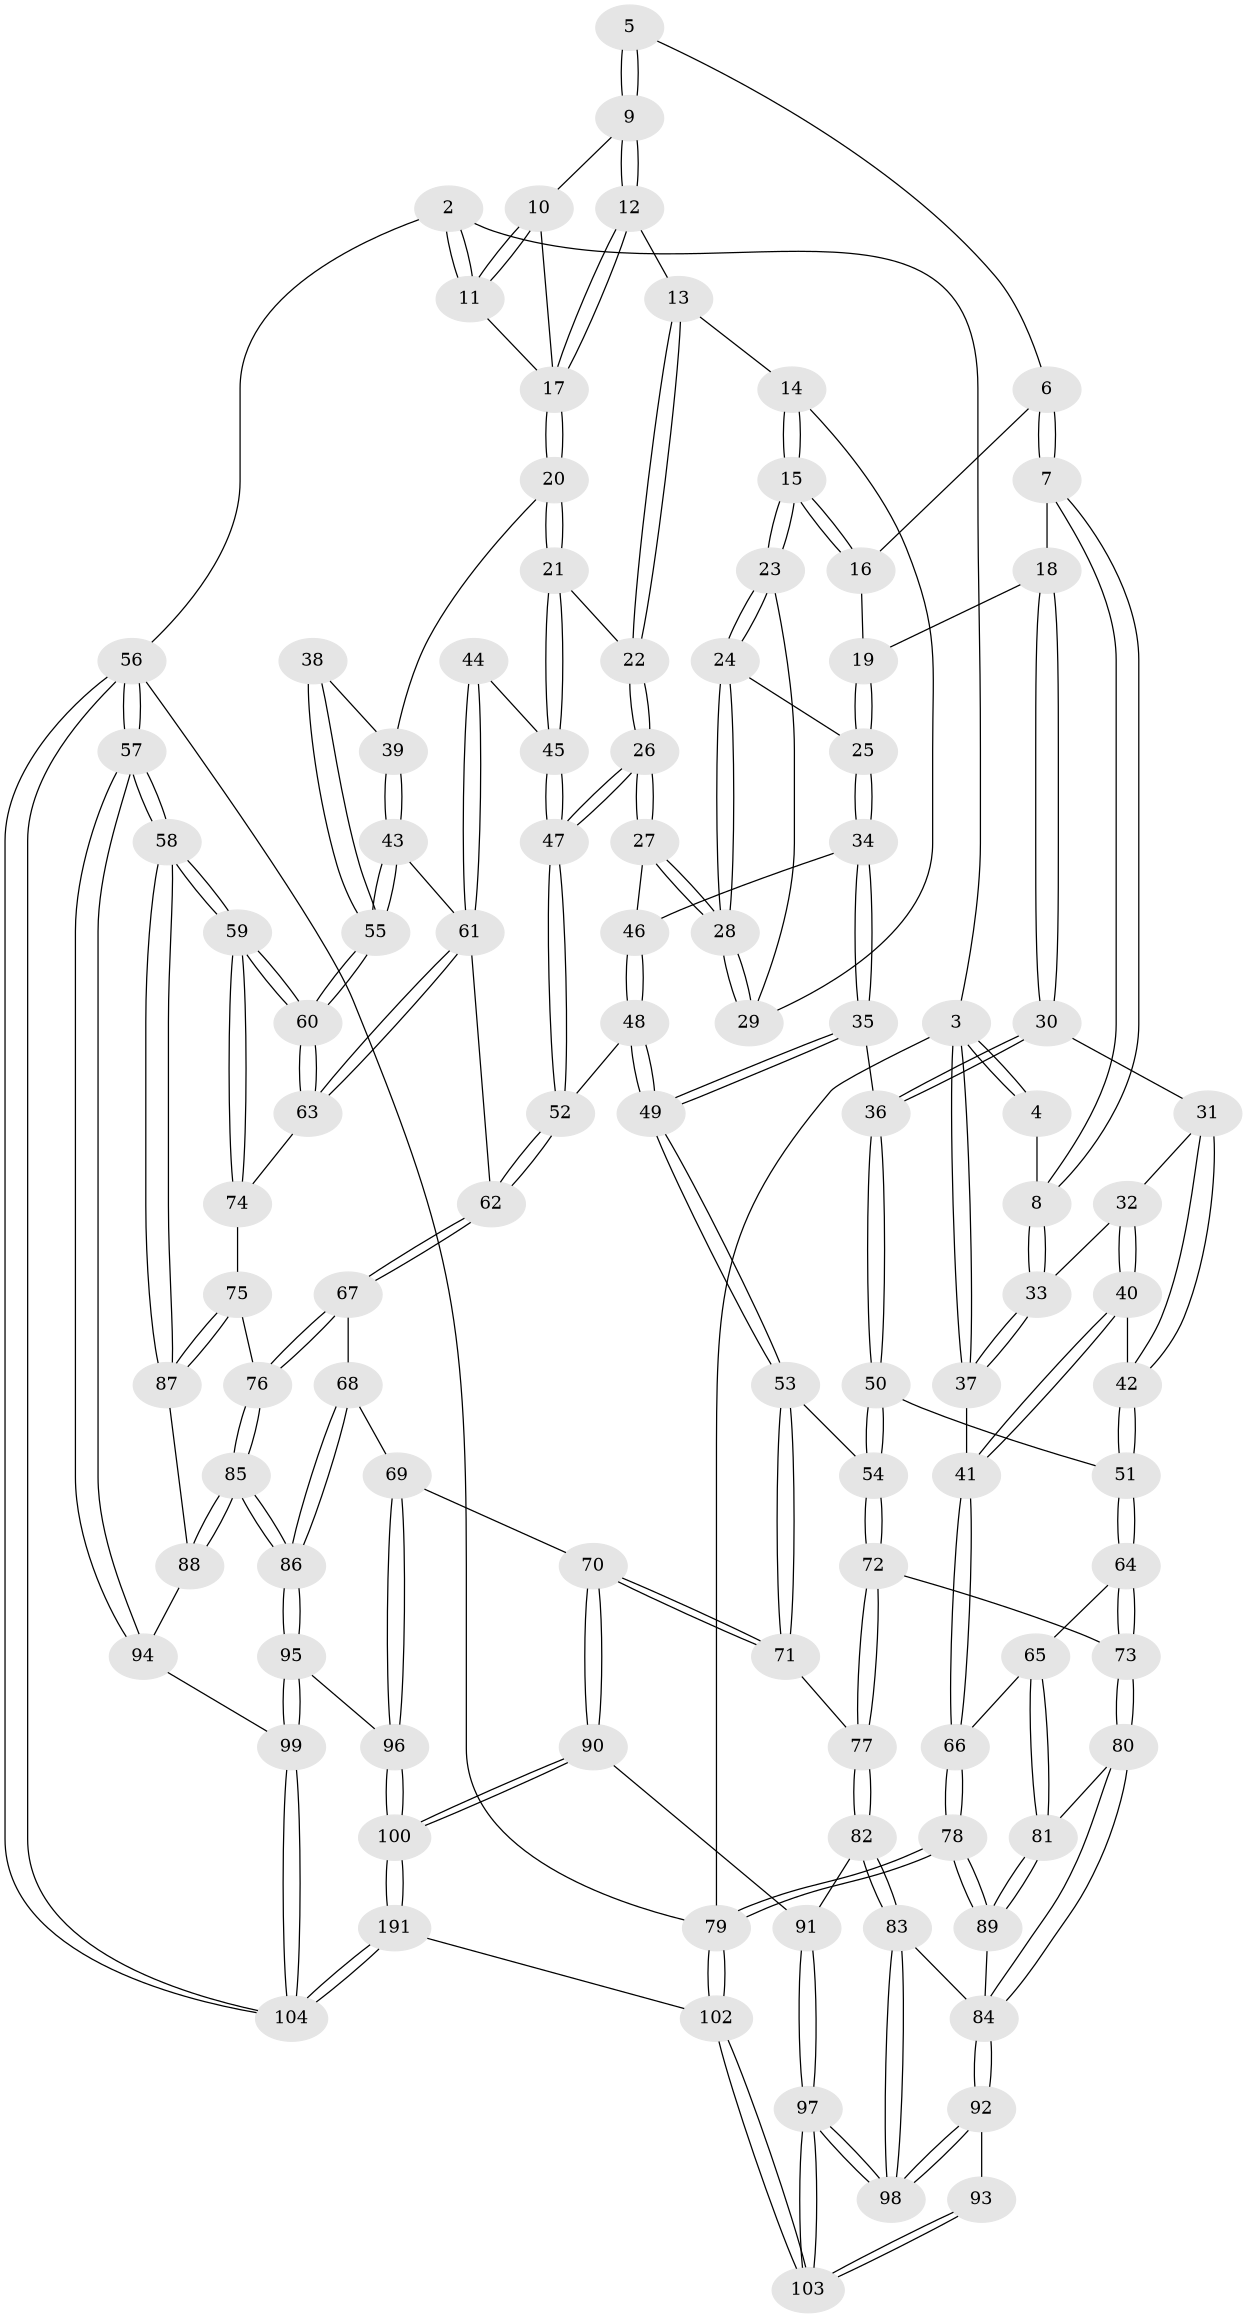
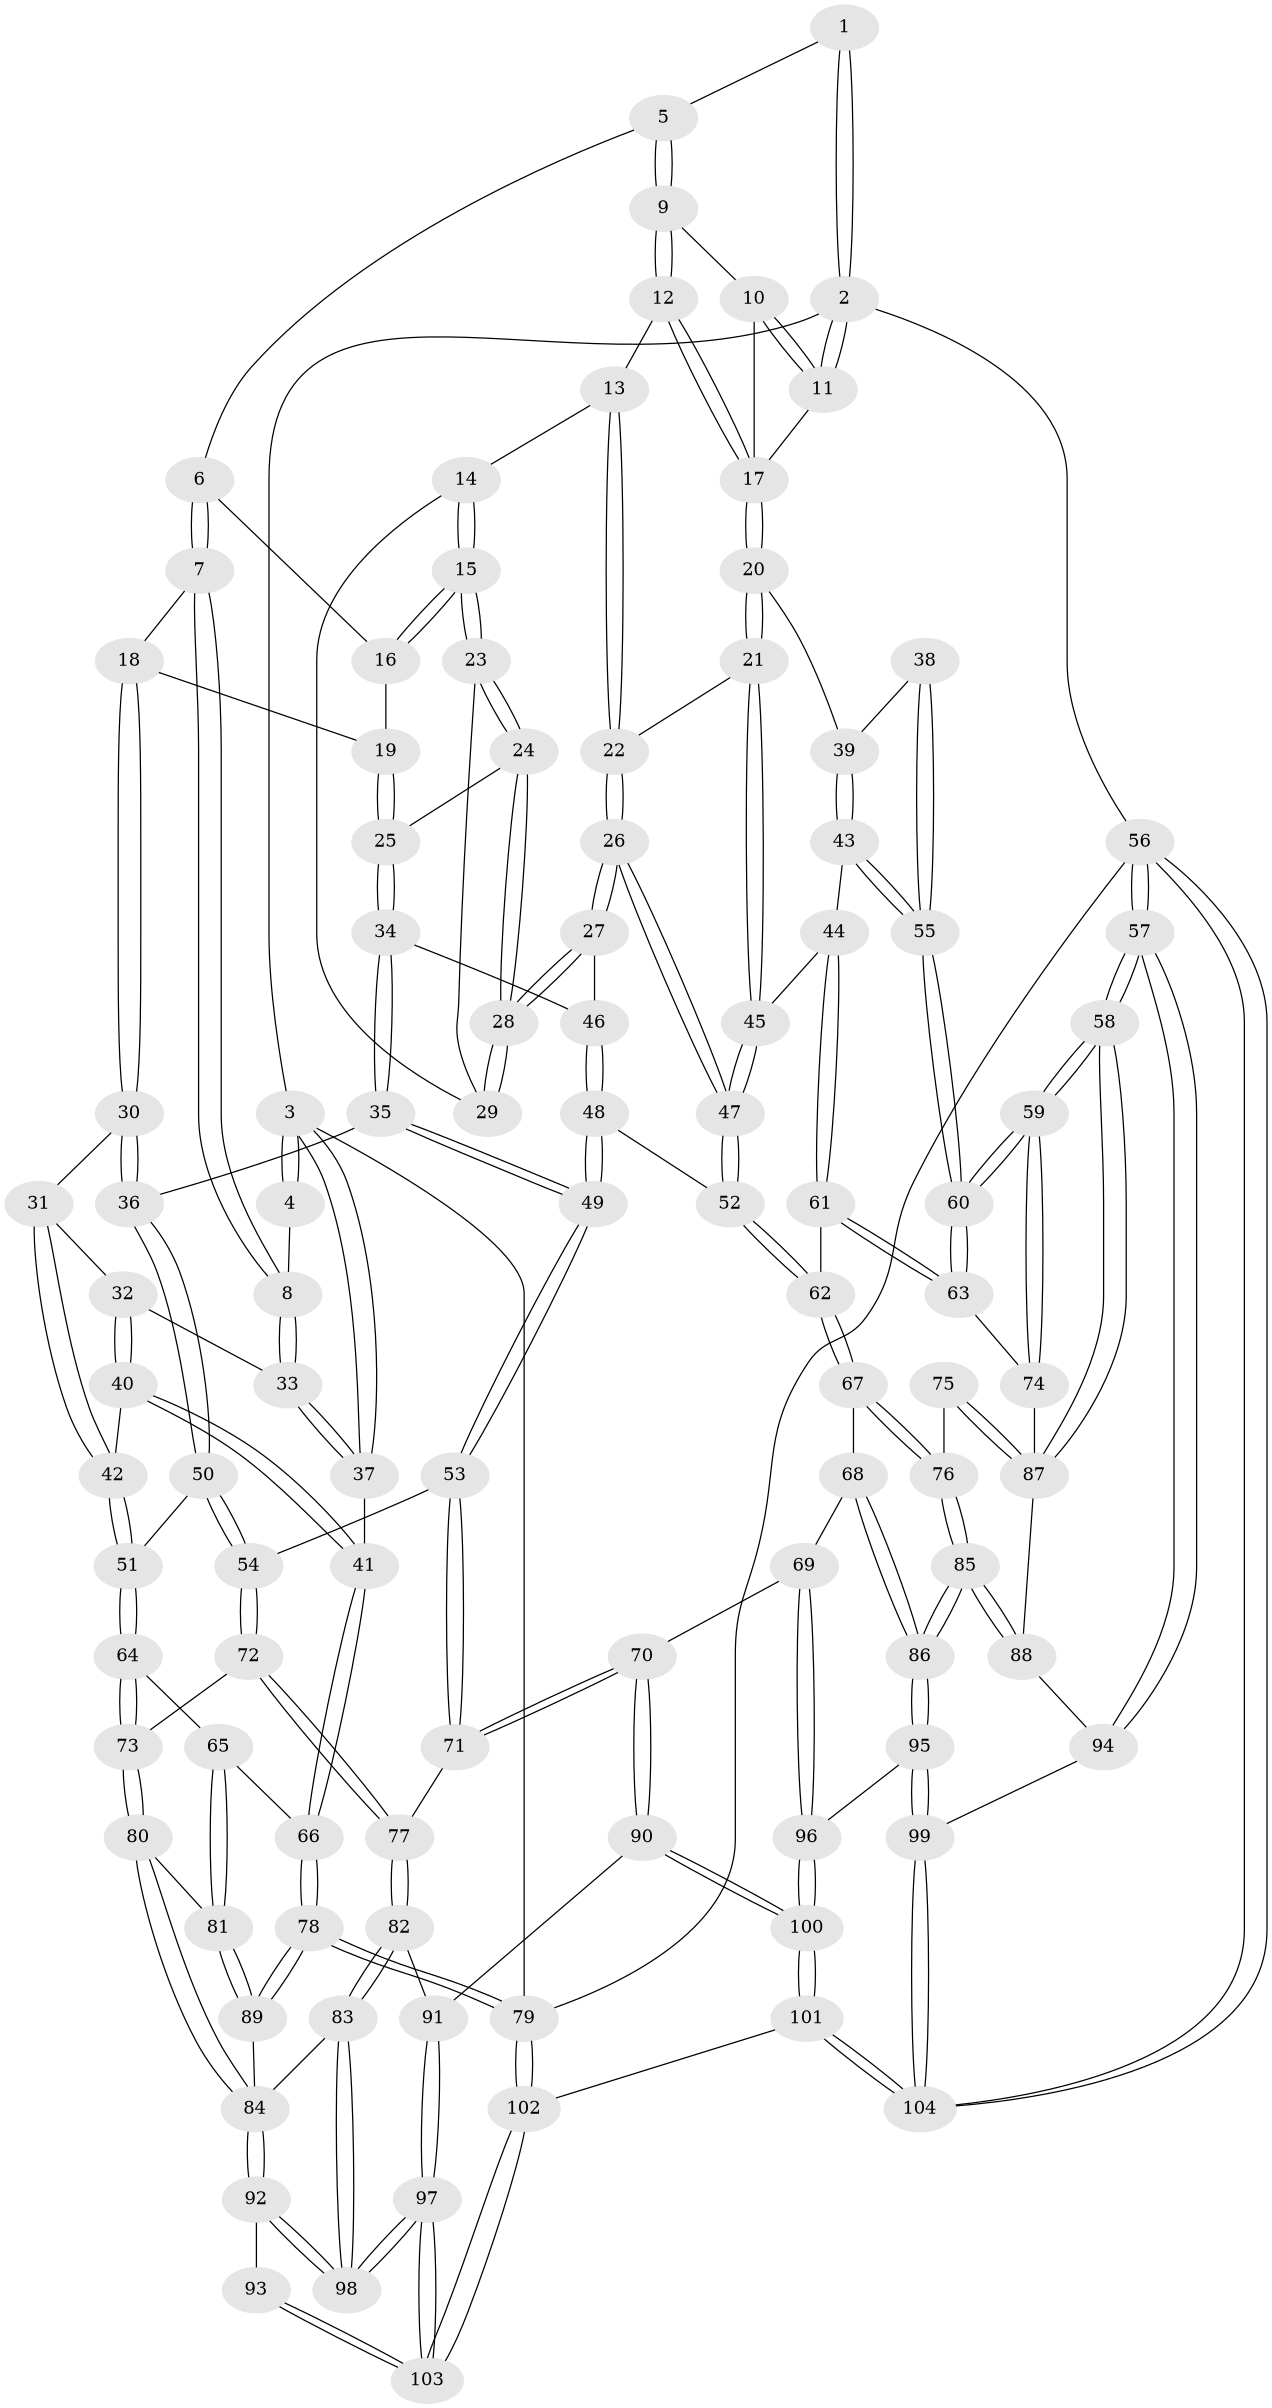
none -> (845, 28)
(432, 887) -> (840, 888)
(238, 1250) -> (1034, 1431)
(395, 1928) -> (807, 2019)
